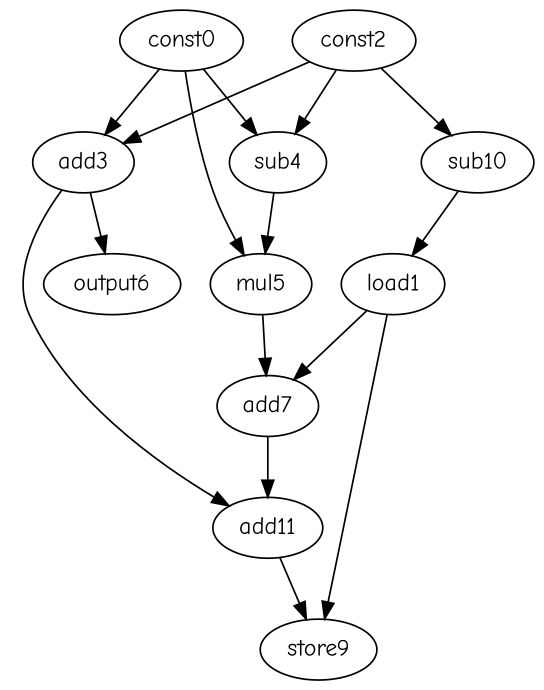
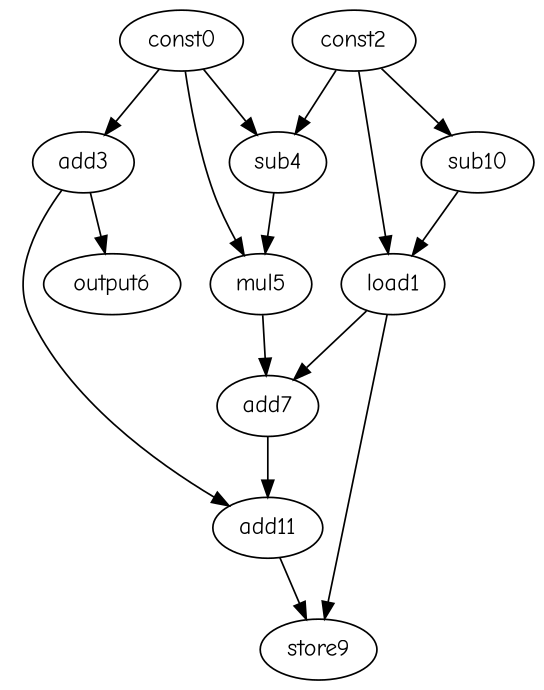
(216, 103) -> (372, 154)
